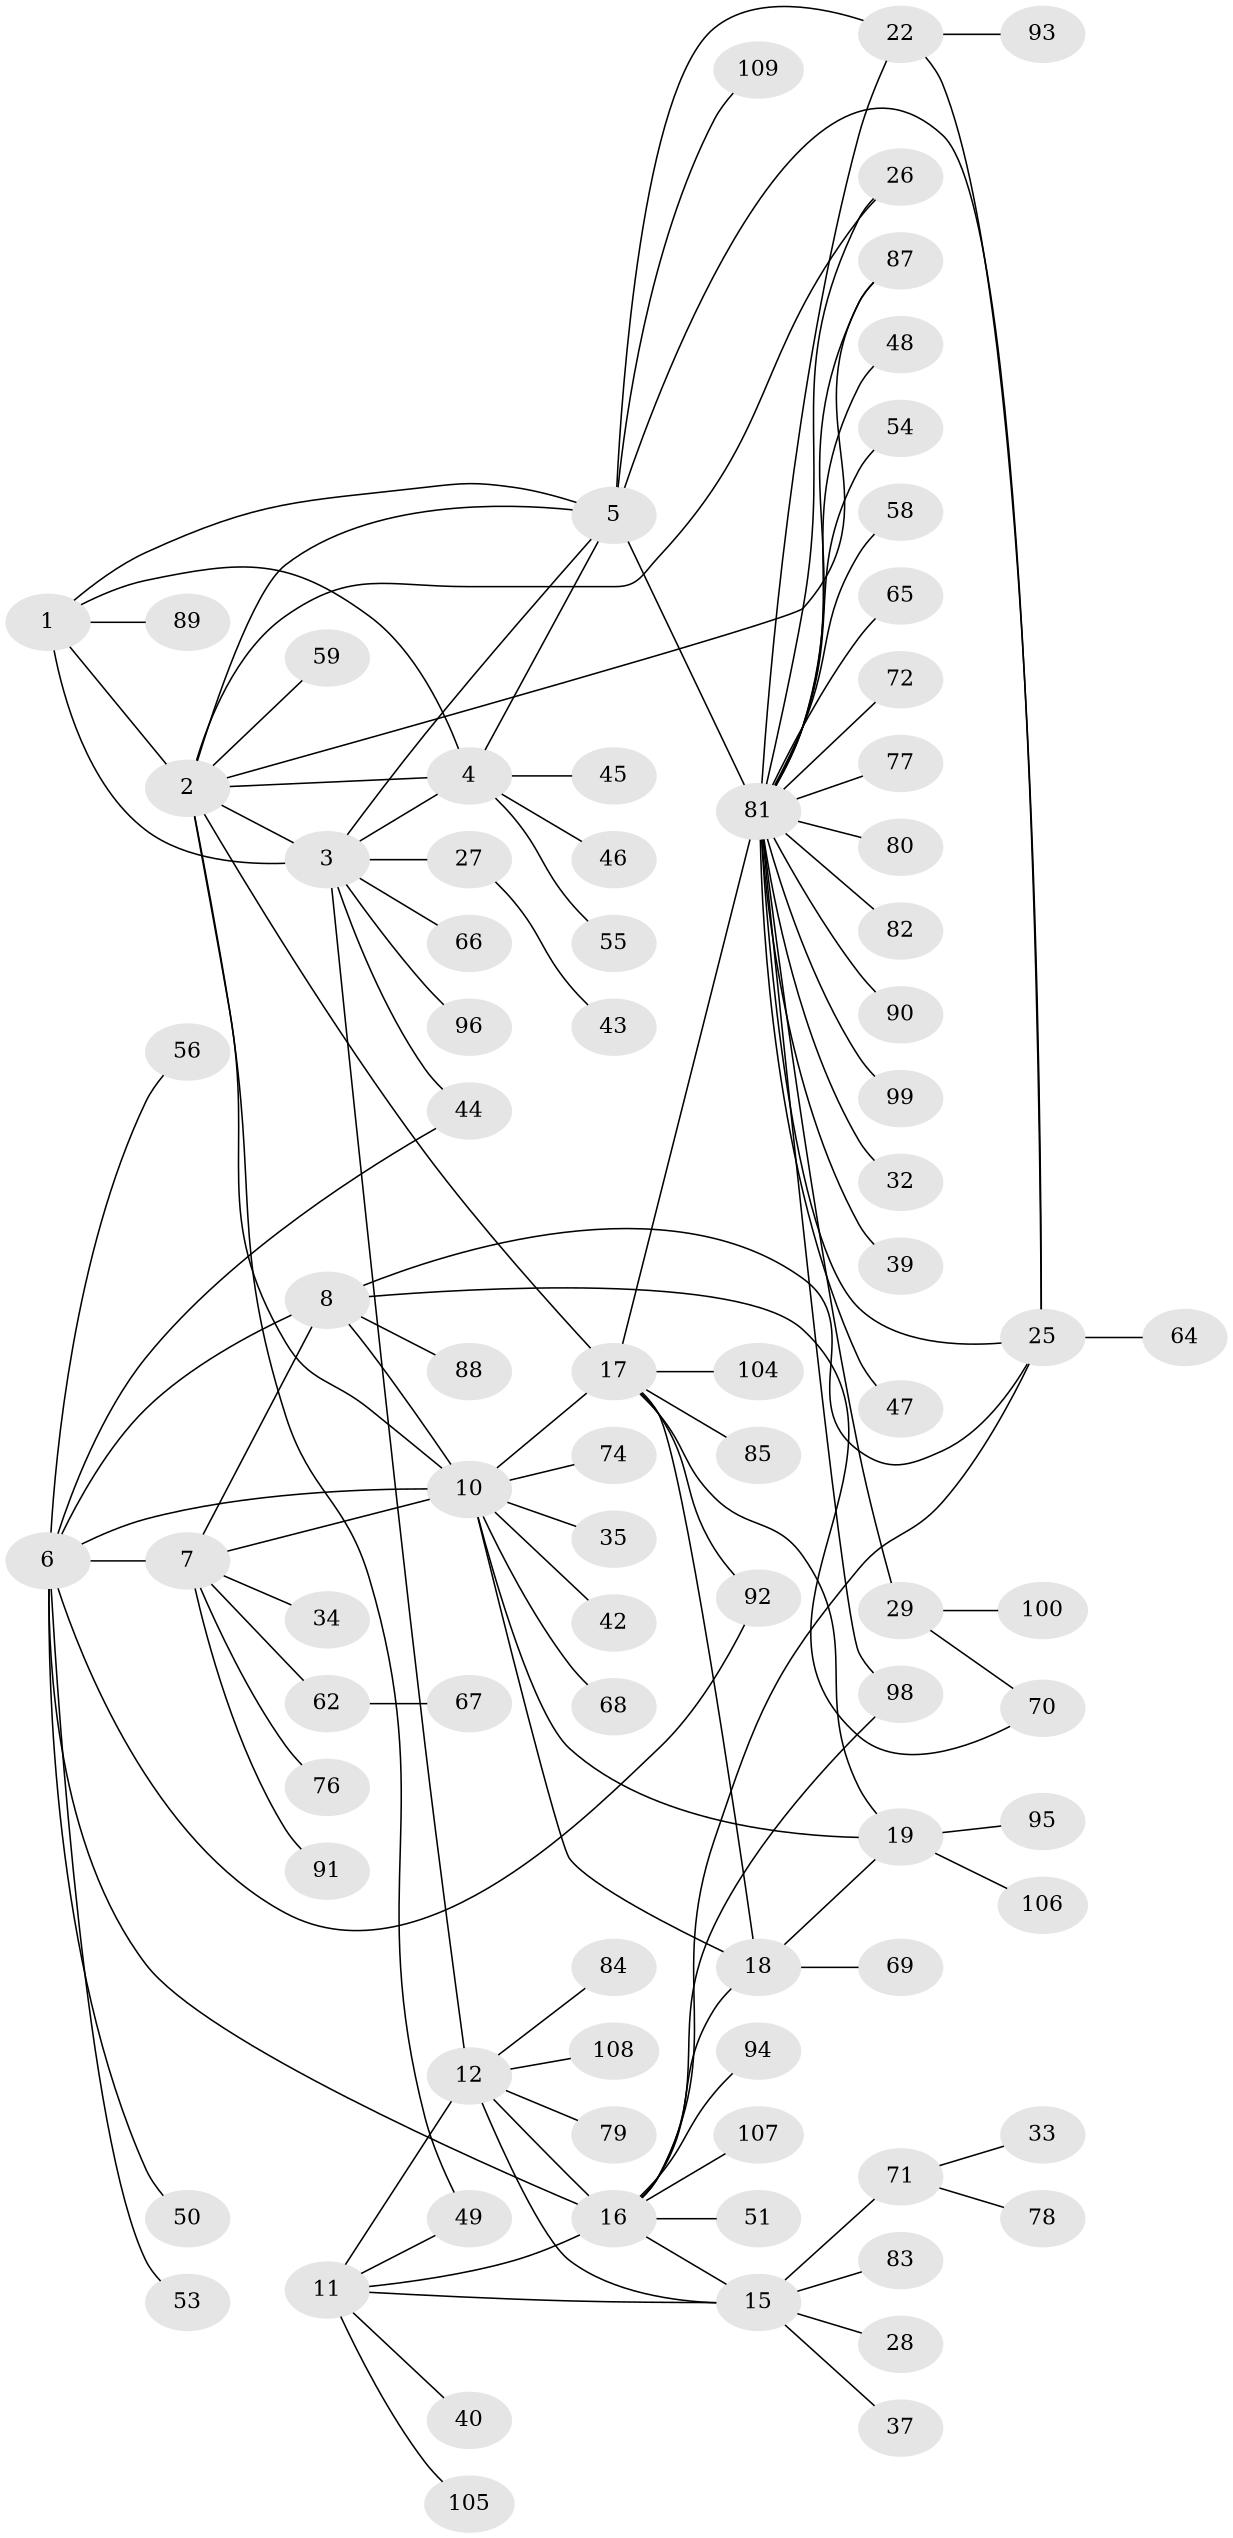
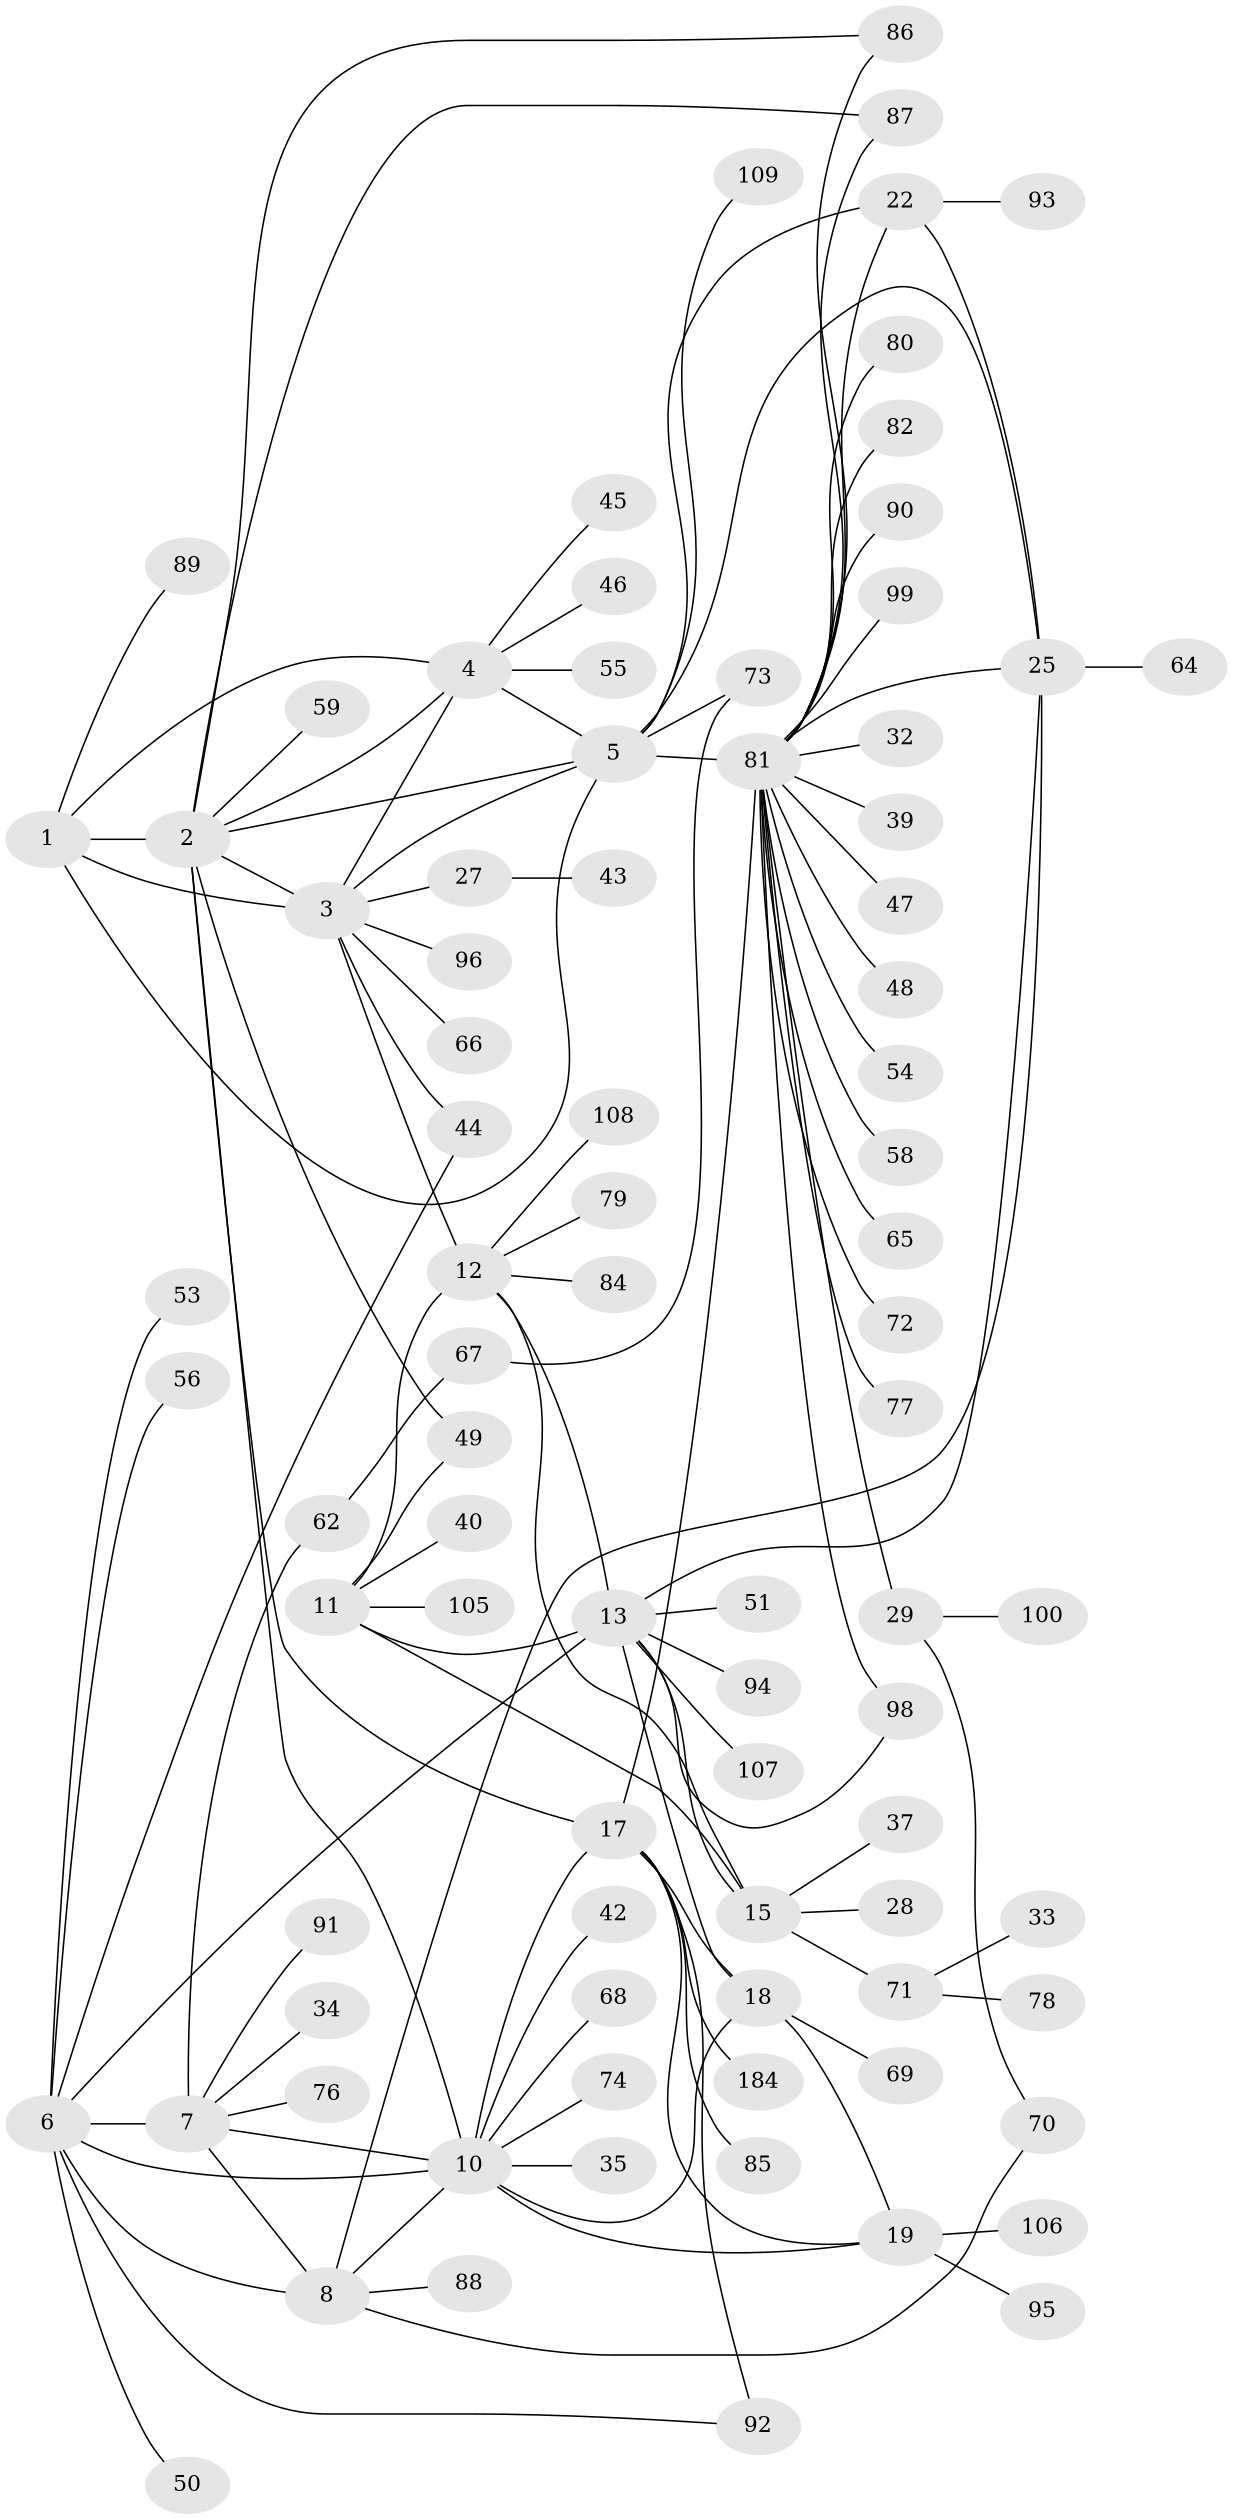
(901, 177) -> (901, 34)
none -> (759, 678)
(759, 1372) -> (759, 2082)
(614, 2219) -> (614, 1618)
(901, 2261) -> none
